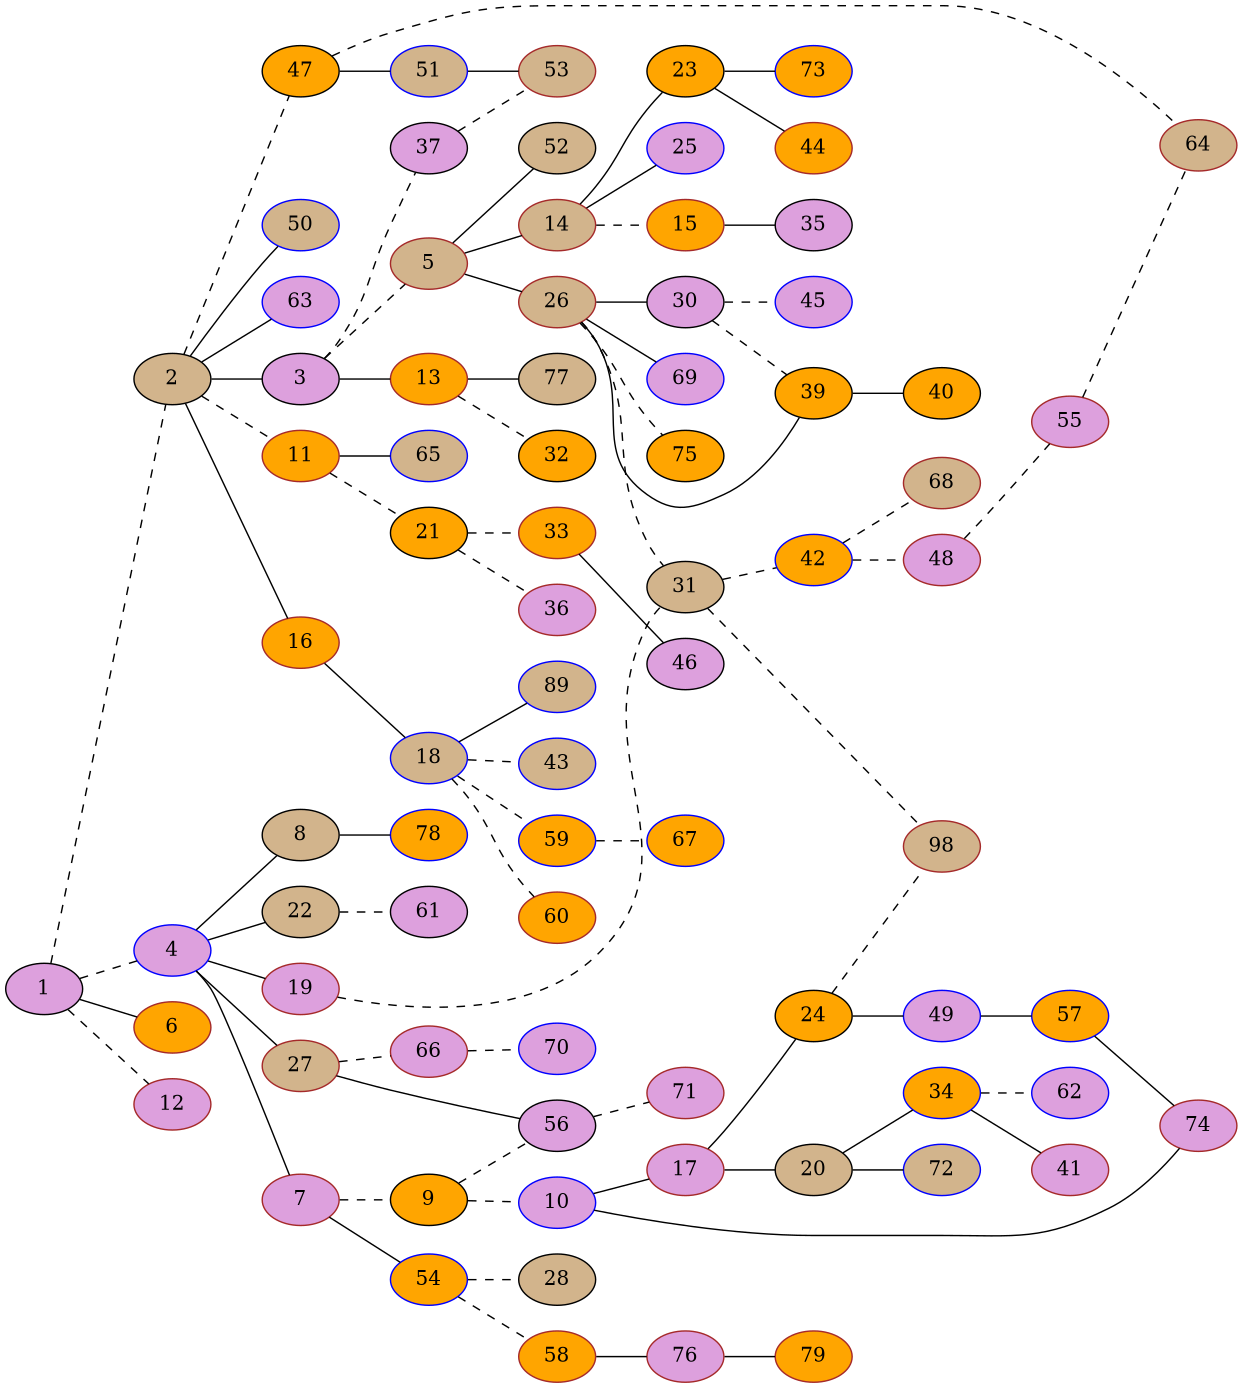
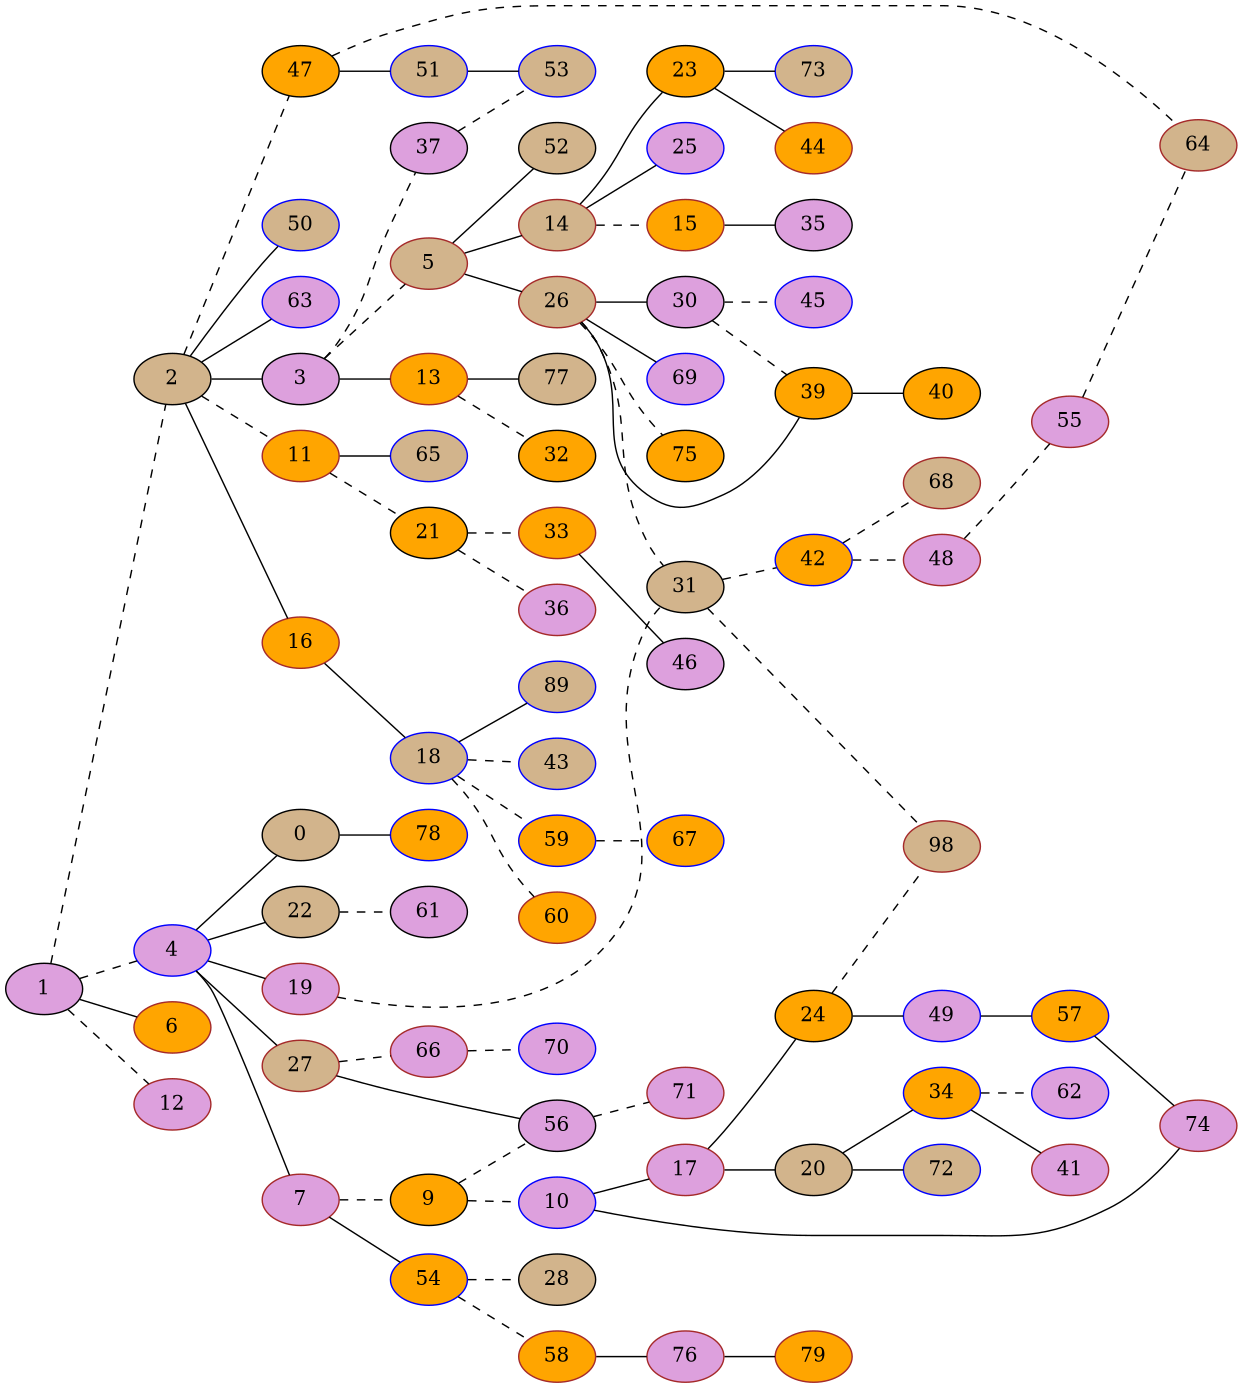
(557, 71) -> (557, 71)
(814, 71) -> (814, 71)
(301, 835) -> (301, 835)
